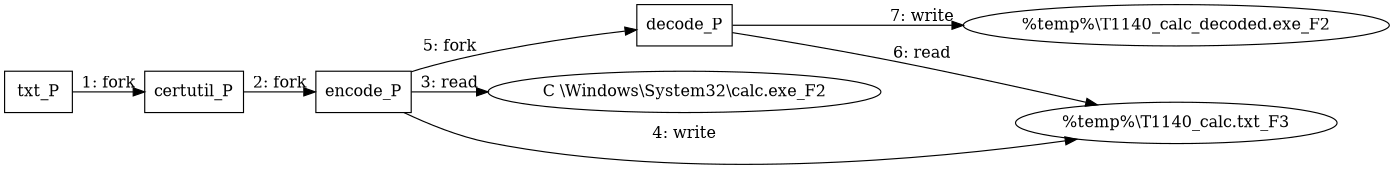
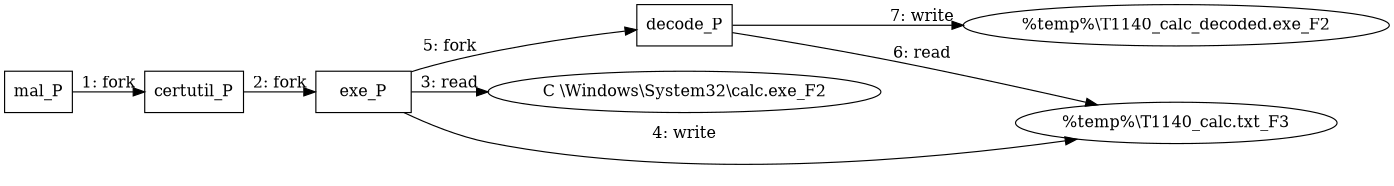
(38, 92) -> (38, 92)
(364, 92) -> (364, 92)
